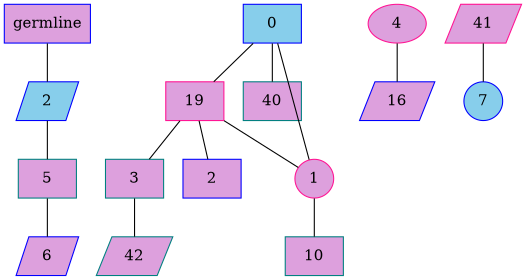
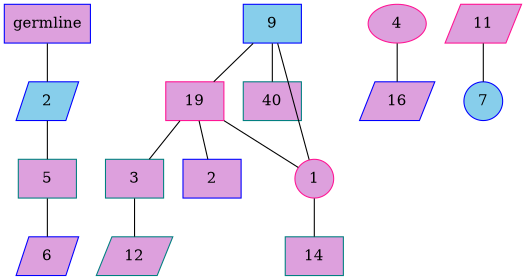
(272, 24) -> (272, 24)
(483, 24) -> (483, 24)
(135, 256) -> (135, 256)
(314, 256) -> (314, 256)
